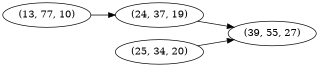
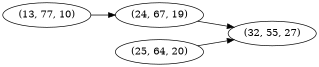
(159, 15) -> (159, 15)
(272, 33) -> (272, 33)
(159, 52) -> (159, 52)
